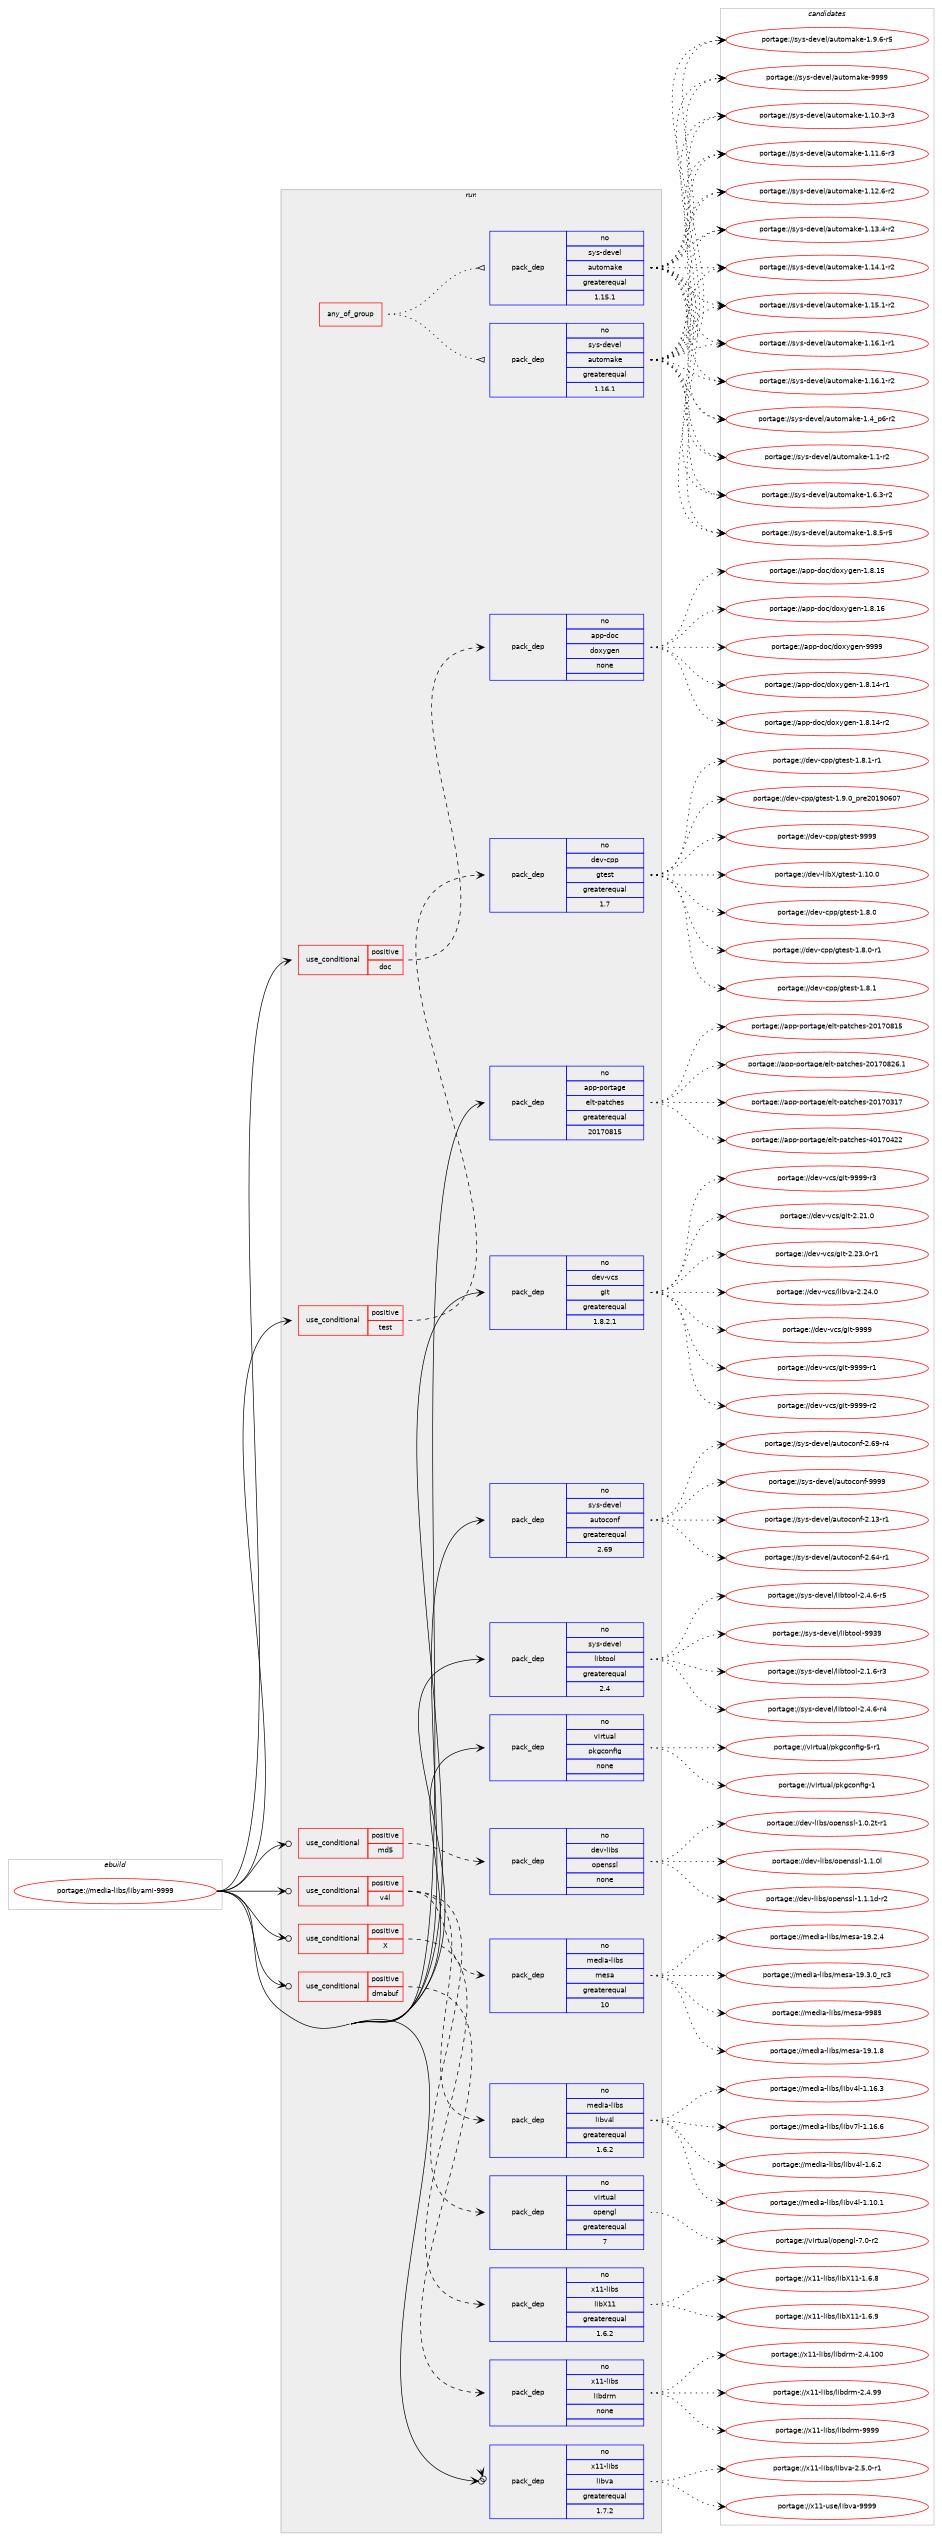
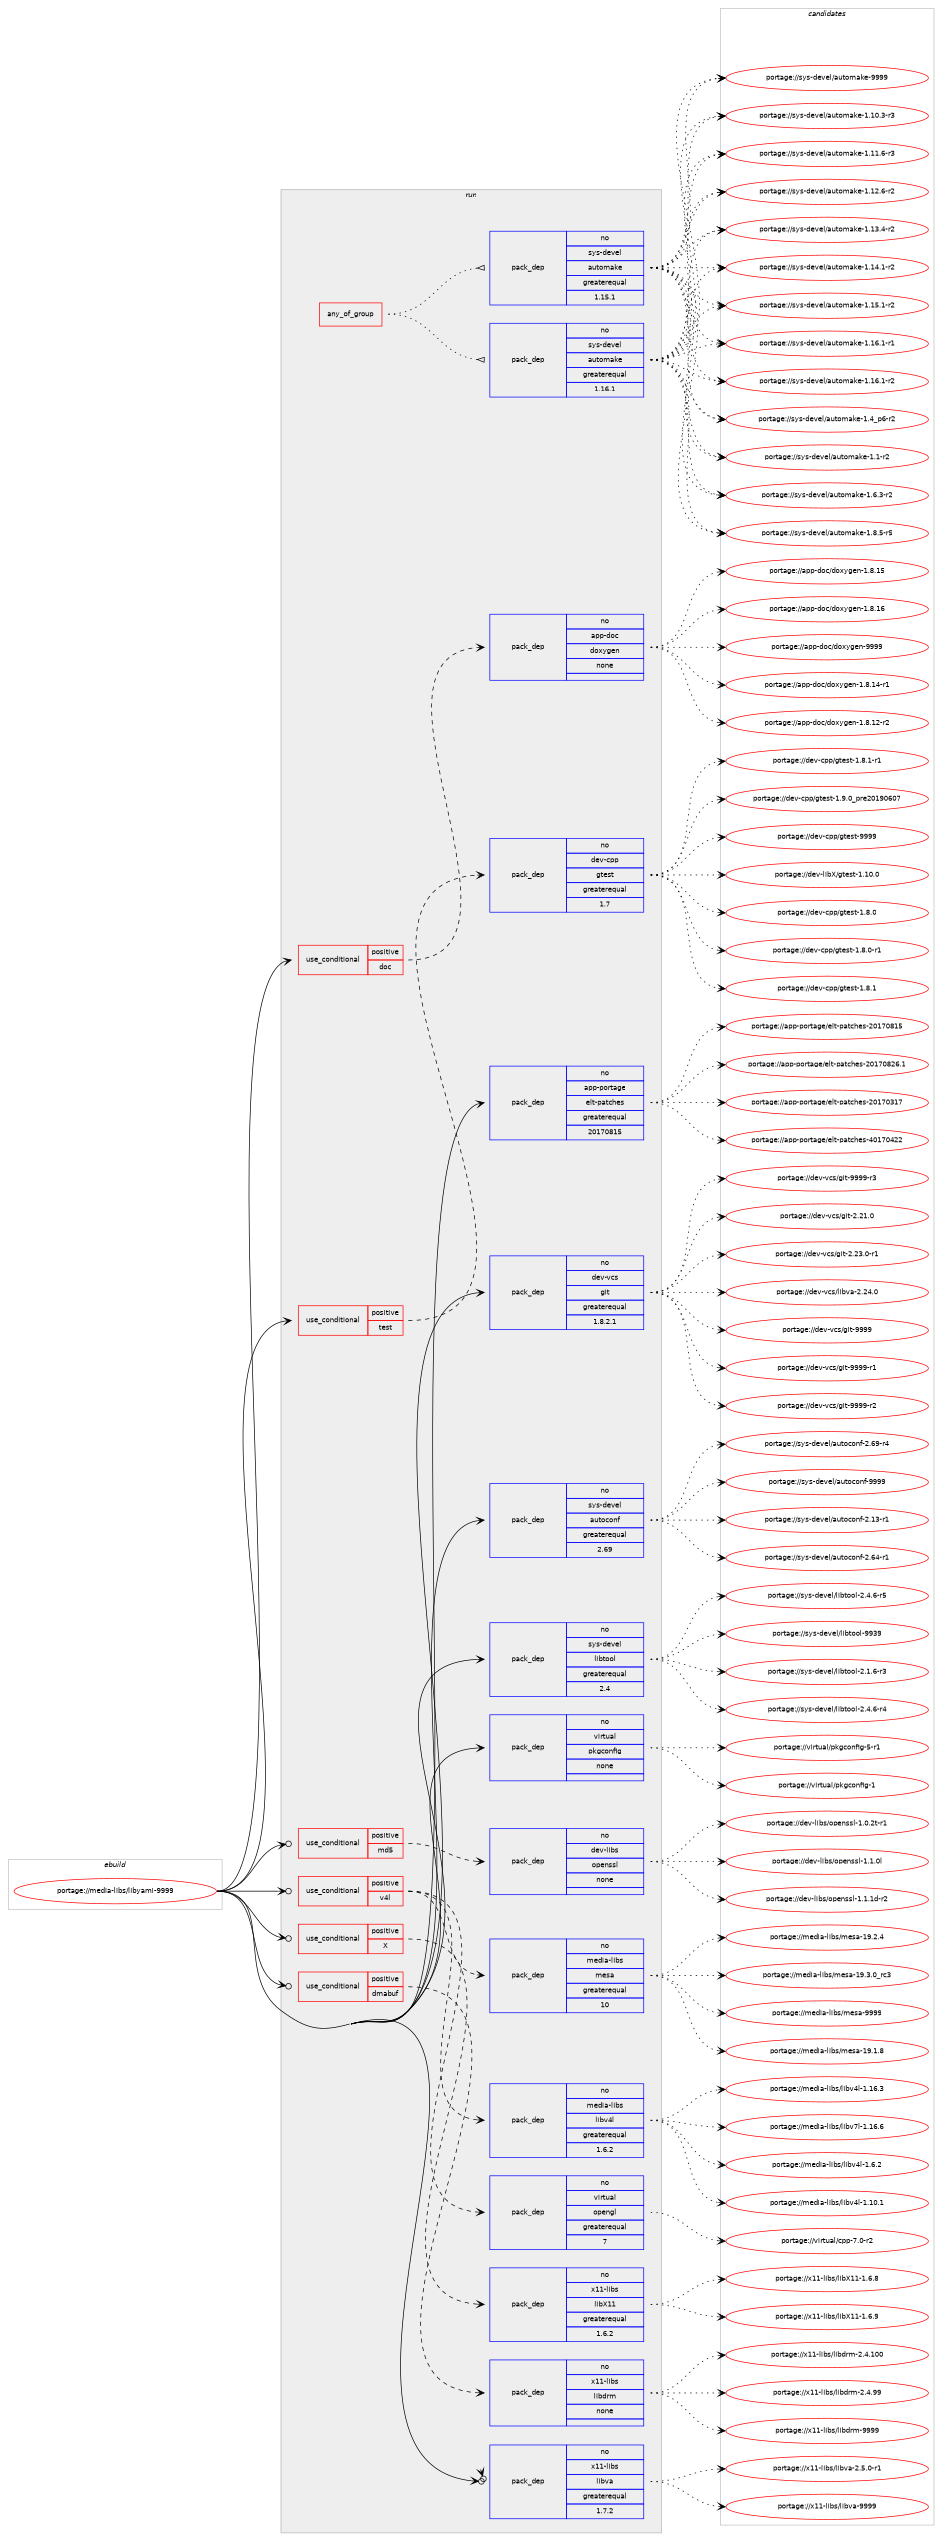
(827, 40) -> none
(827, 723) -> (827, 723)
(827, 2013) -> (827, 2013)
(827, 2241) -> (827, 2241)
(827, 2507) -> (827, 2507)
